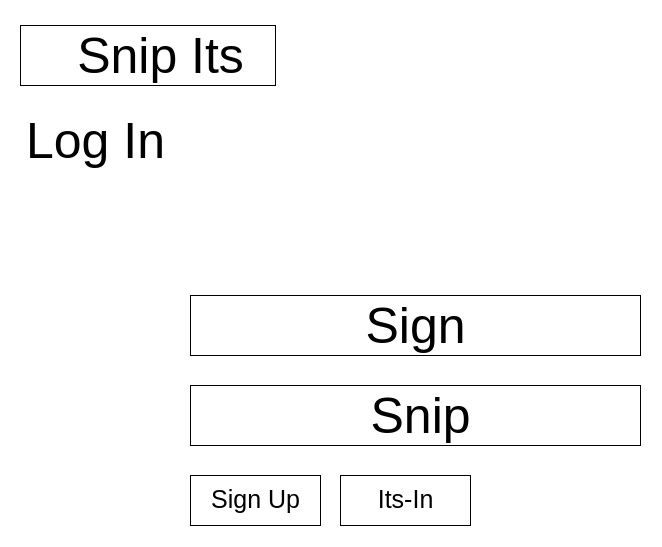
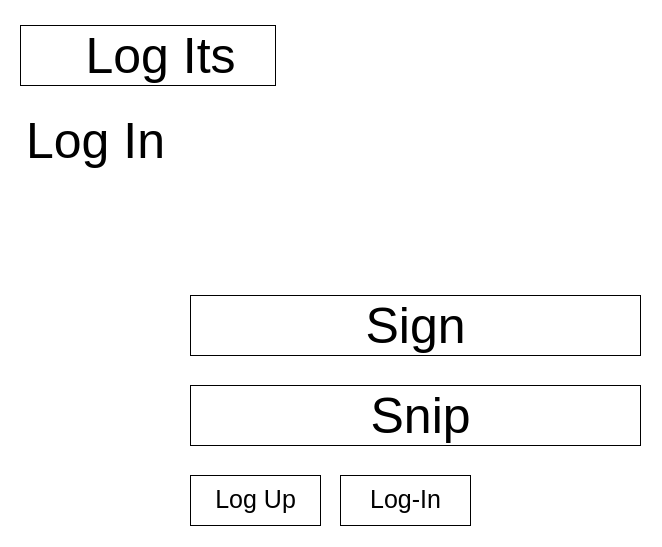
(161, 56) -> (161, 56)
(256, 491) -> (256, 491)
(406, 491) -> (406, 491)
